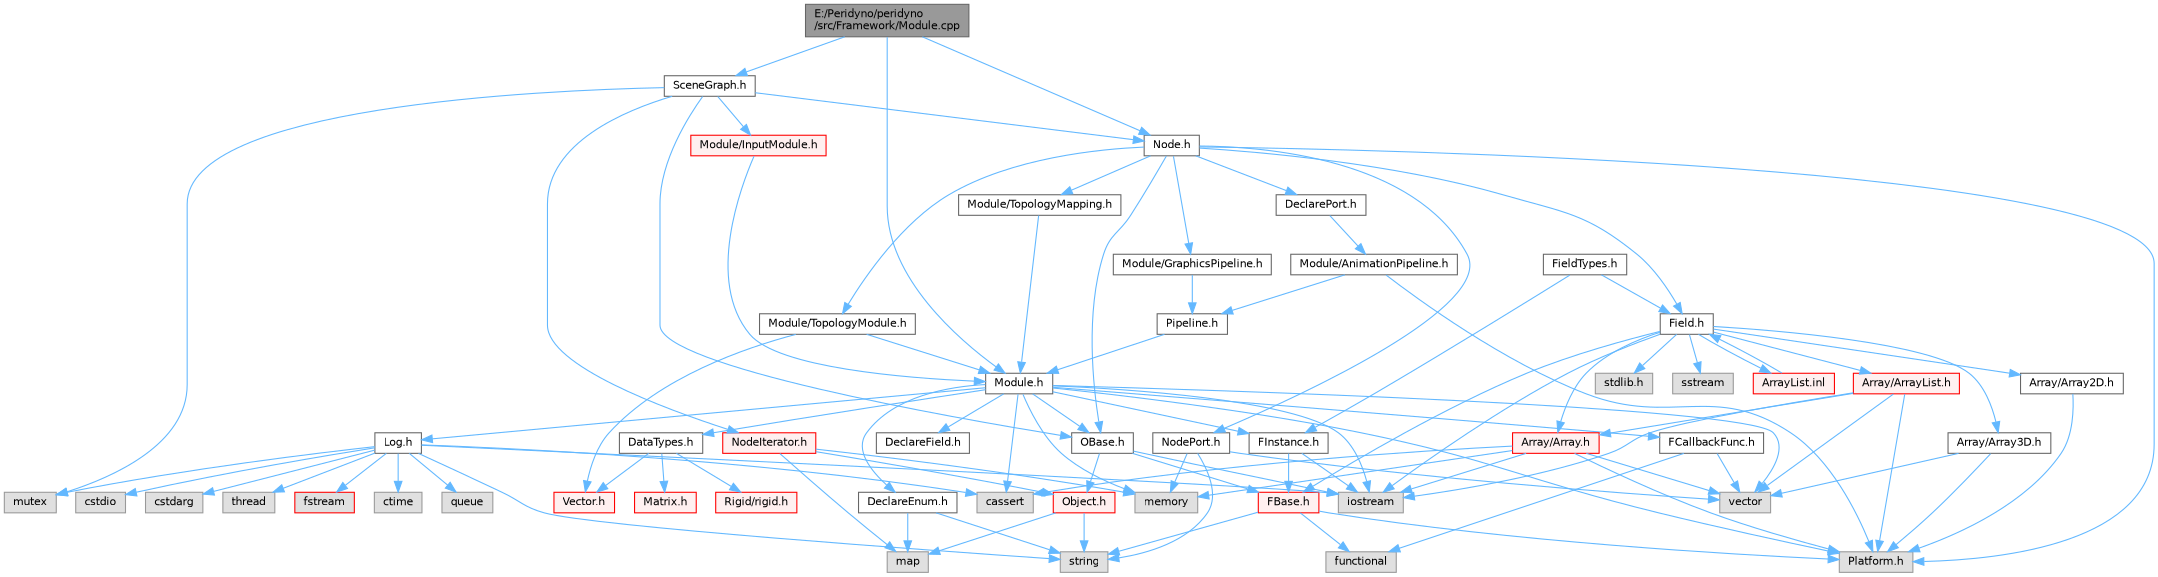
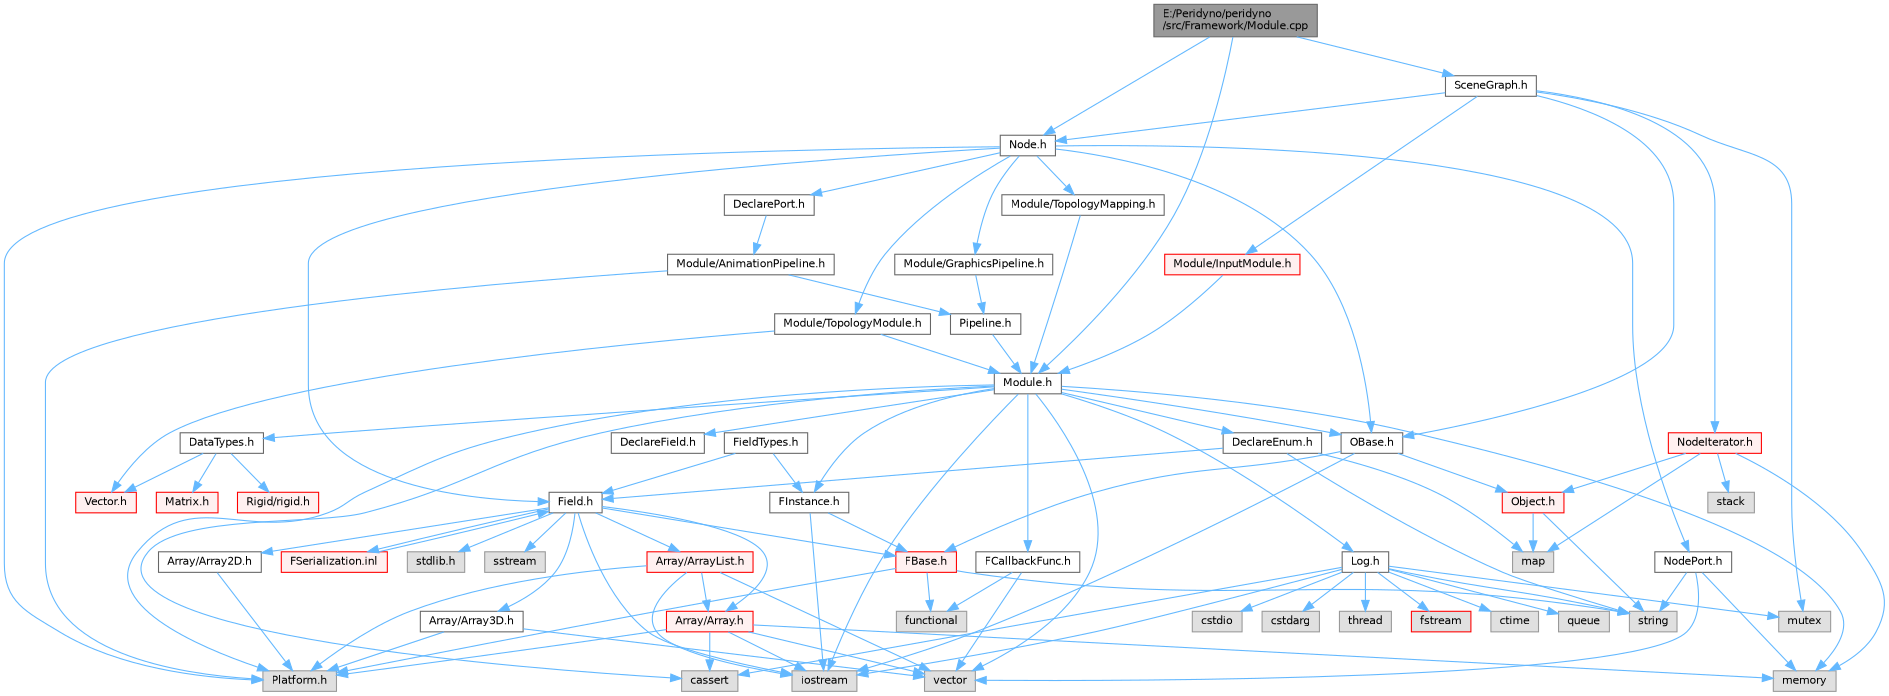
(1794, 384) -> (334, 562)
none -> (918, 473)
none -> (1731, 503)
